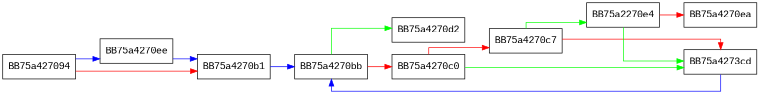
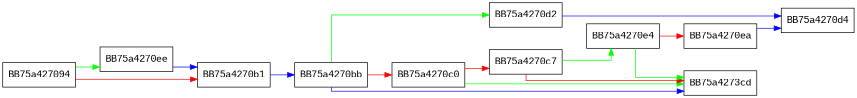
(623, 15) -> (623, 36)
none -> (818, 20)
(84, 59) -> (84, 67)
(532, 91) -> (502, 91)
